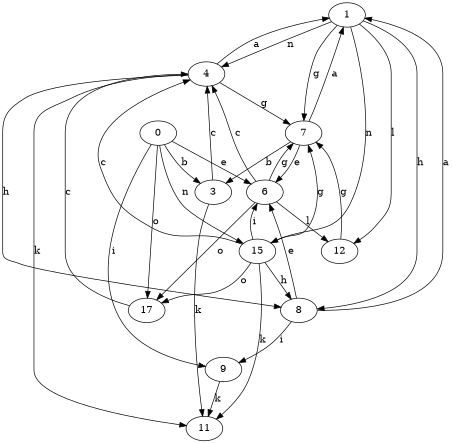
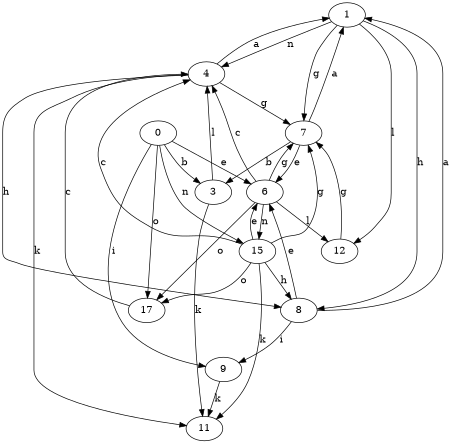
(213, 133) -> (213, 133)
(363, 158) -> (262, 218)
(254, 222) -> (254, 222)
